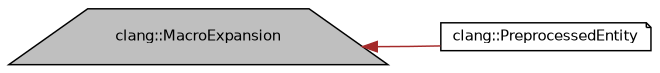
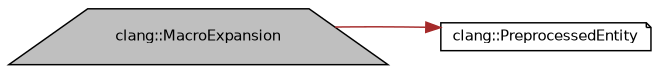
(409, 46) -> (380, 27)
